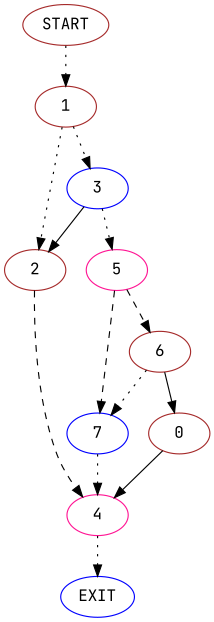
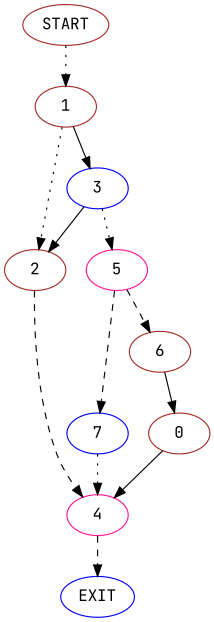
(80, 142) -> (80, 142)
(132, 388) -> none
(98, 550) -> (98, 550)
